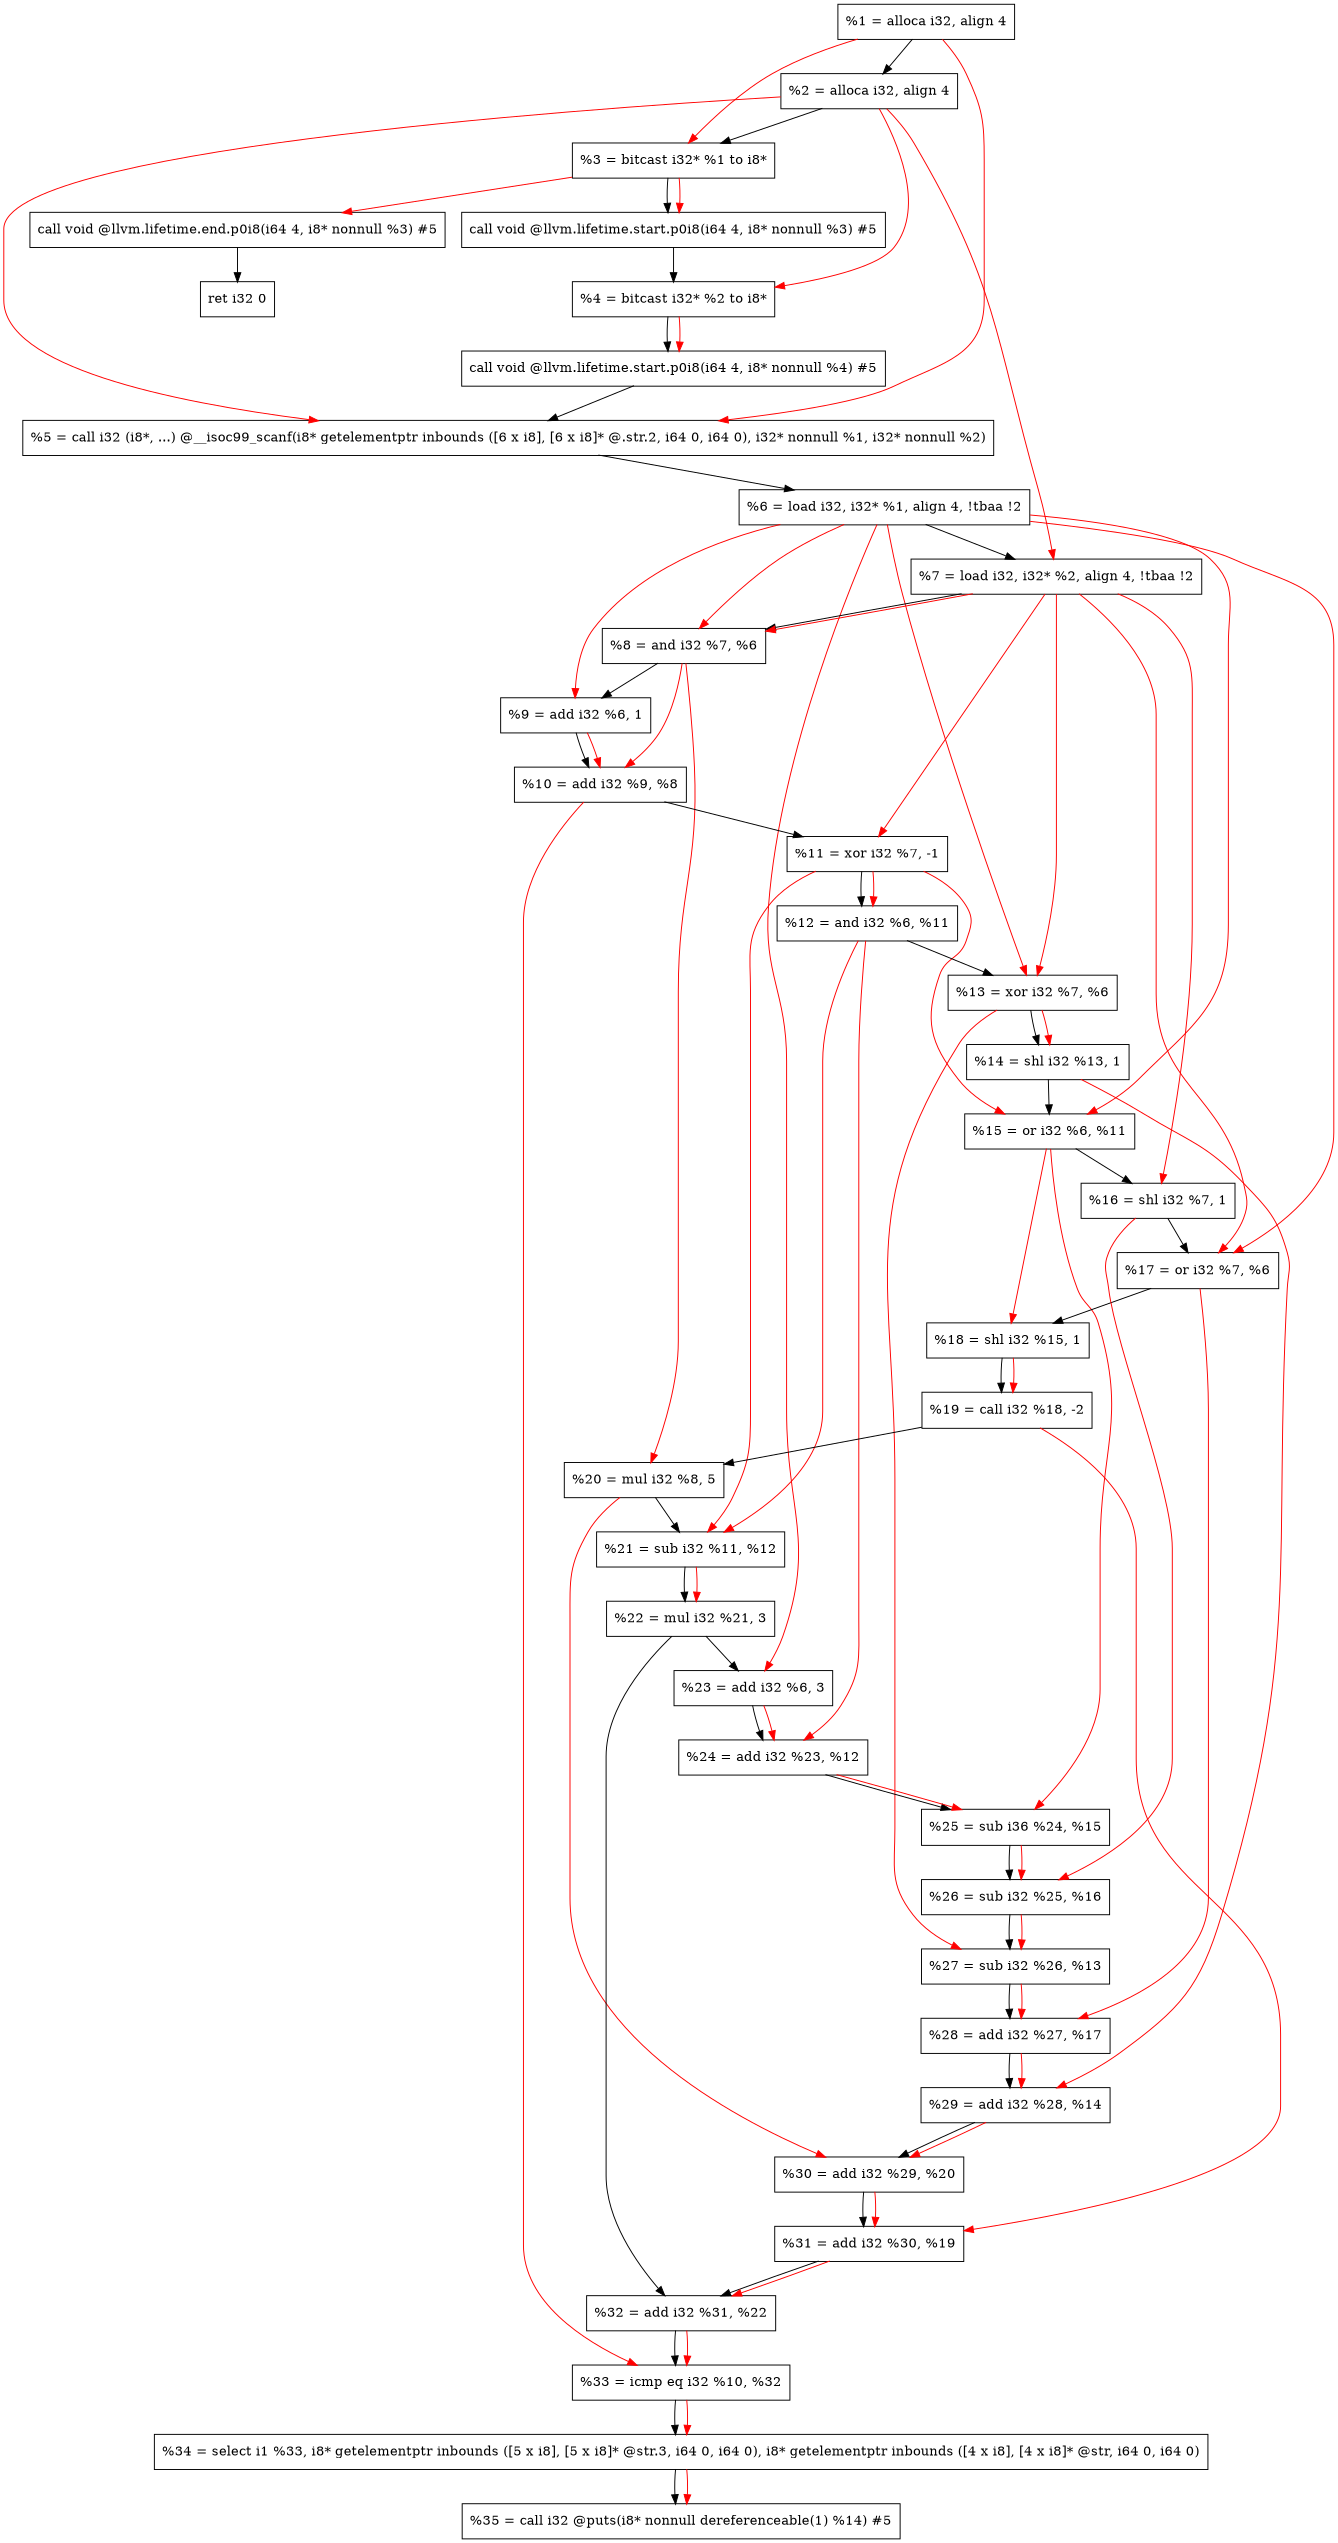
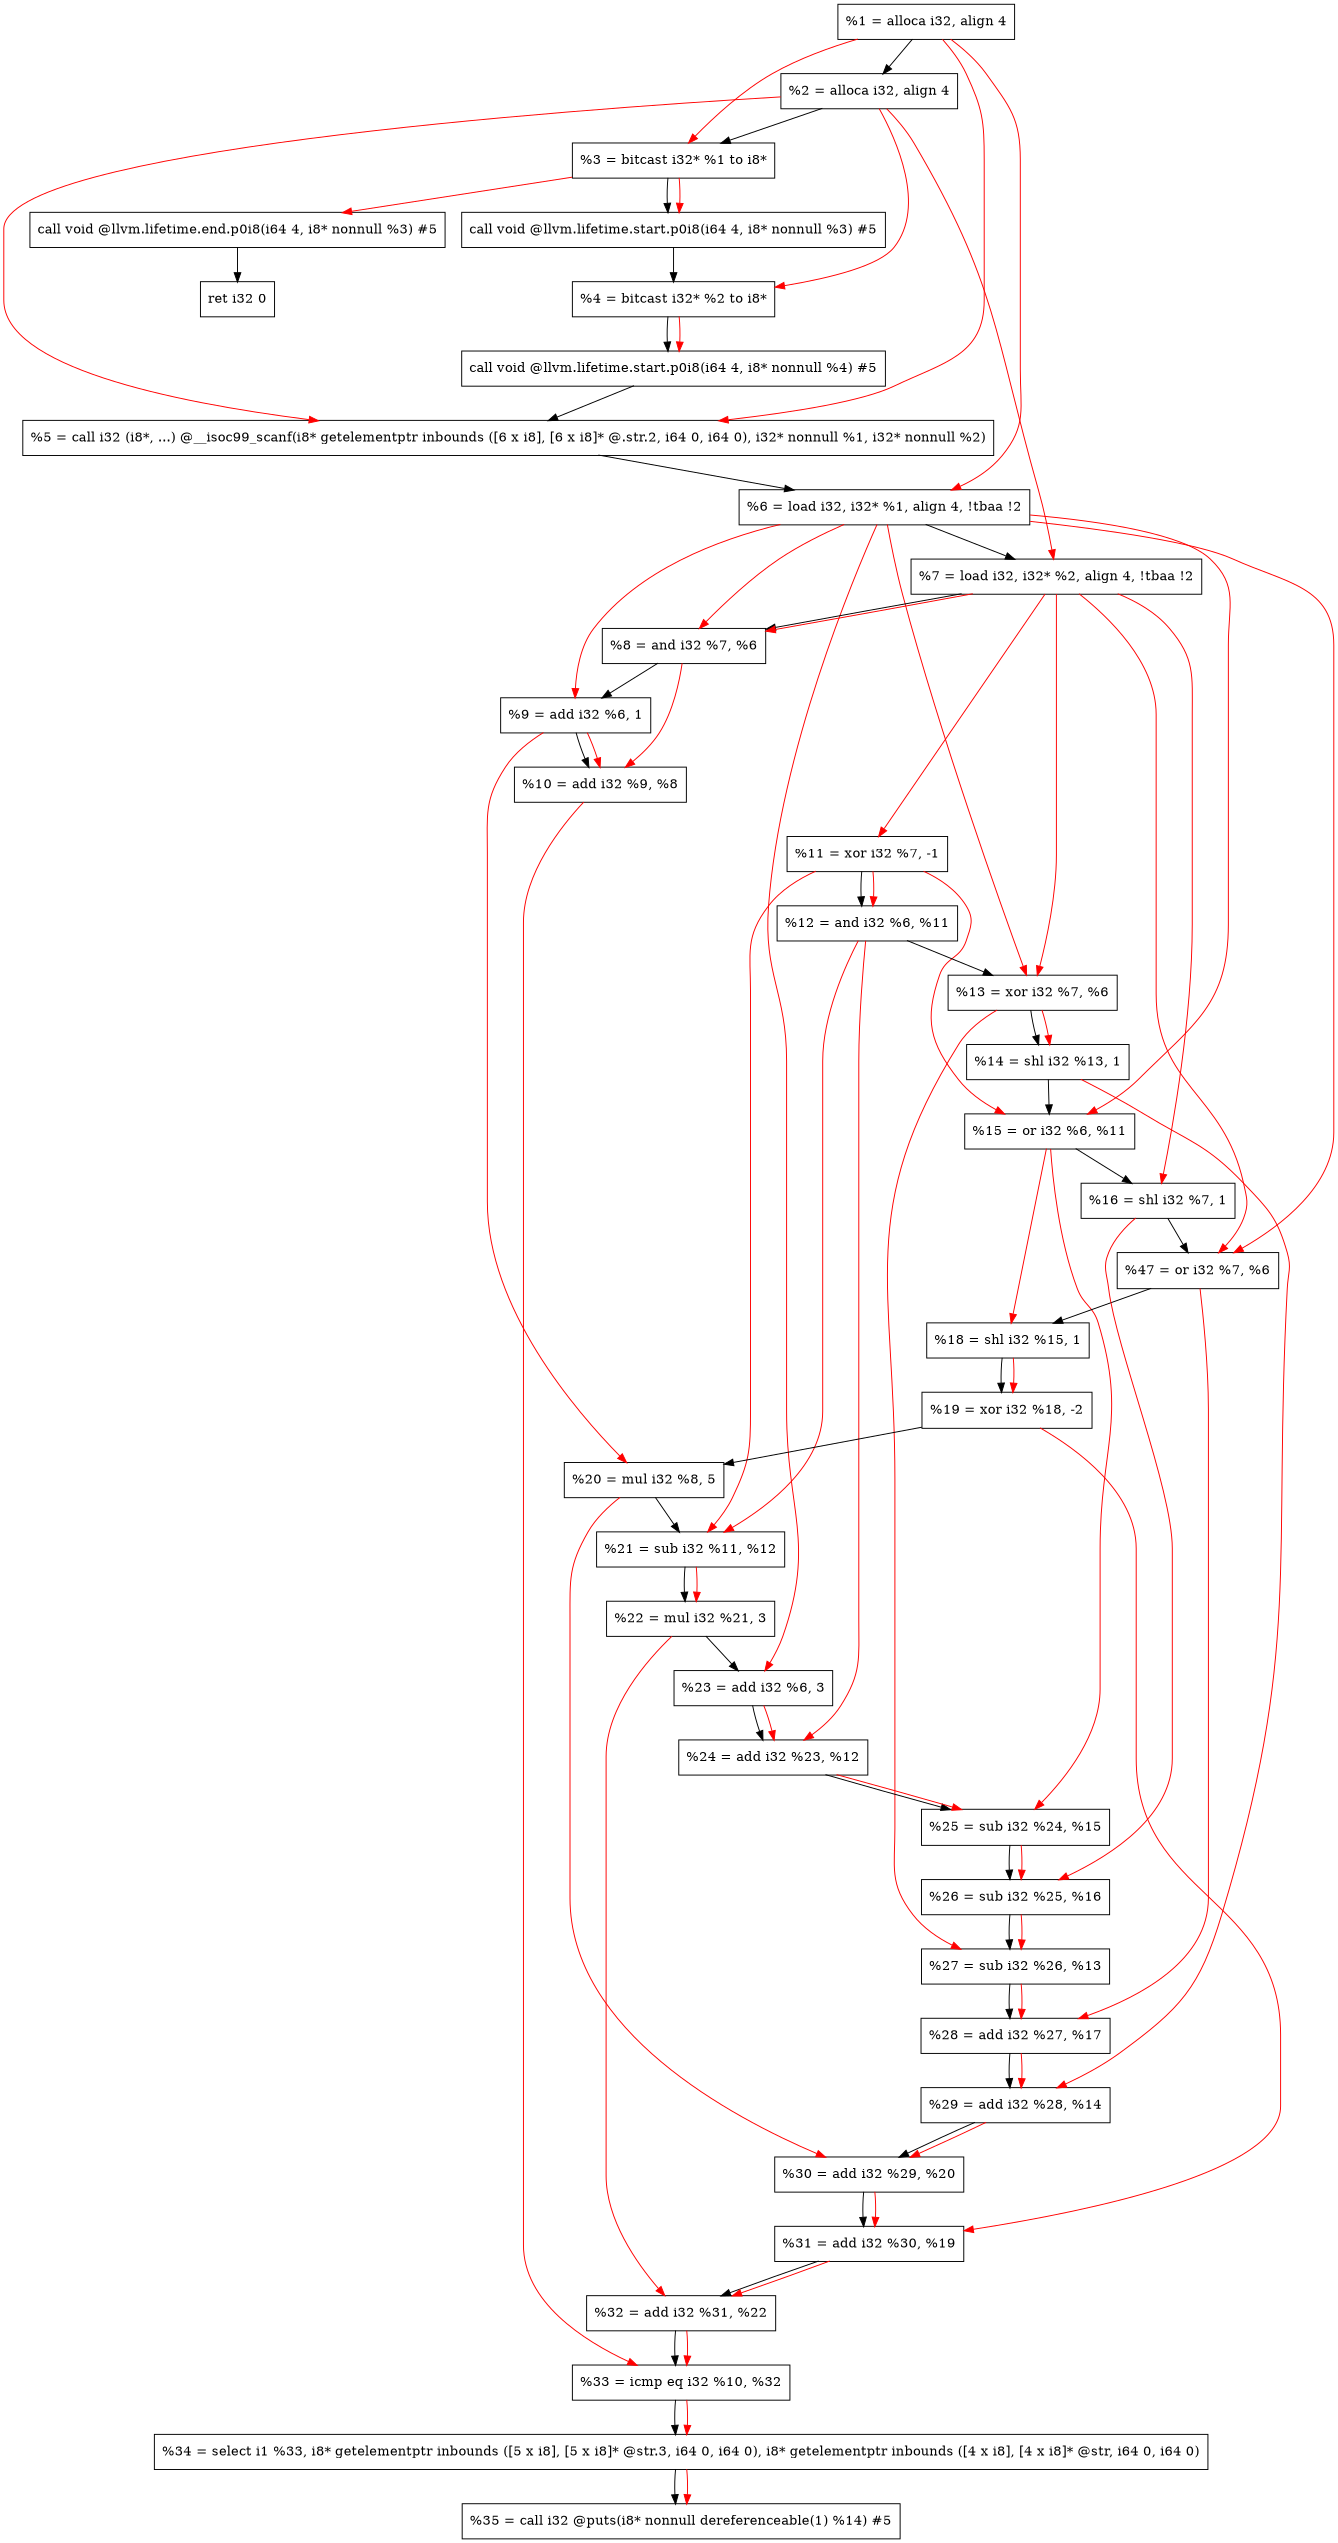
none -> (1020, 264)
(729, 818) -> none
(678, 1059) -> (487, 1103)
(1198, 1271) -> (1198, 1271)
(1007, 1410) -> (1007, 1410)
(1016, 1827) -> (1016, 1827)
(606, 1959) -> (606, 1959)
